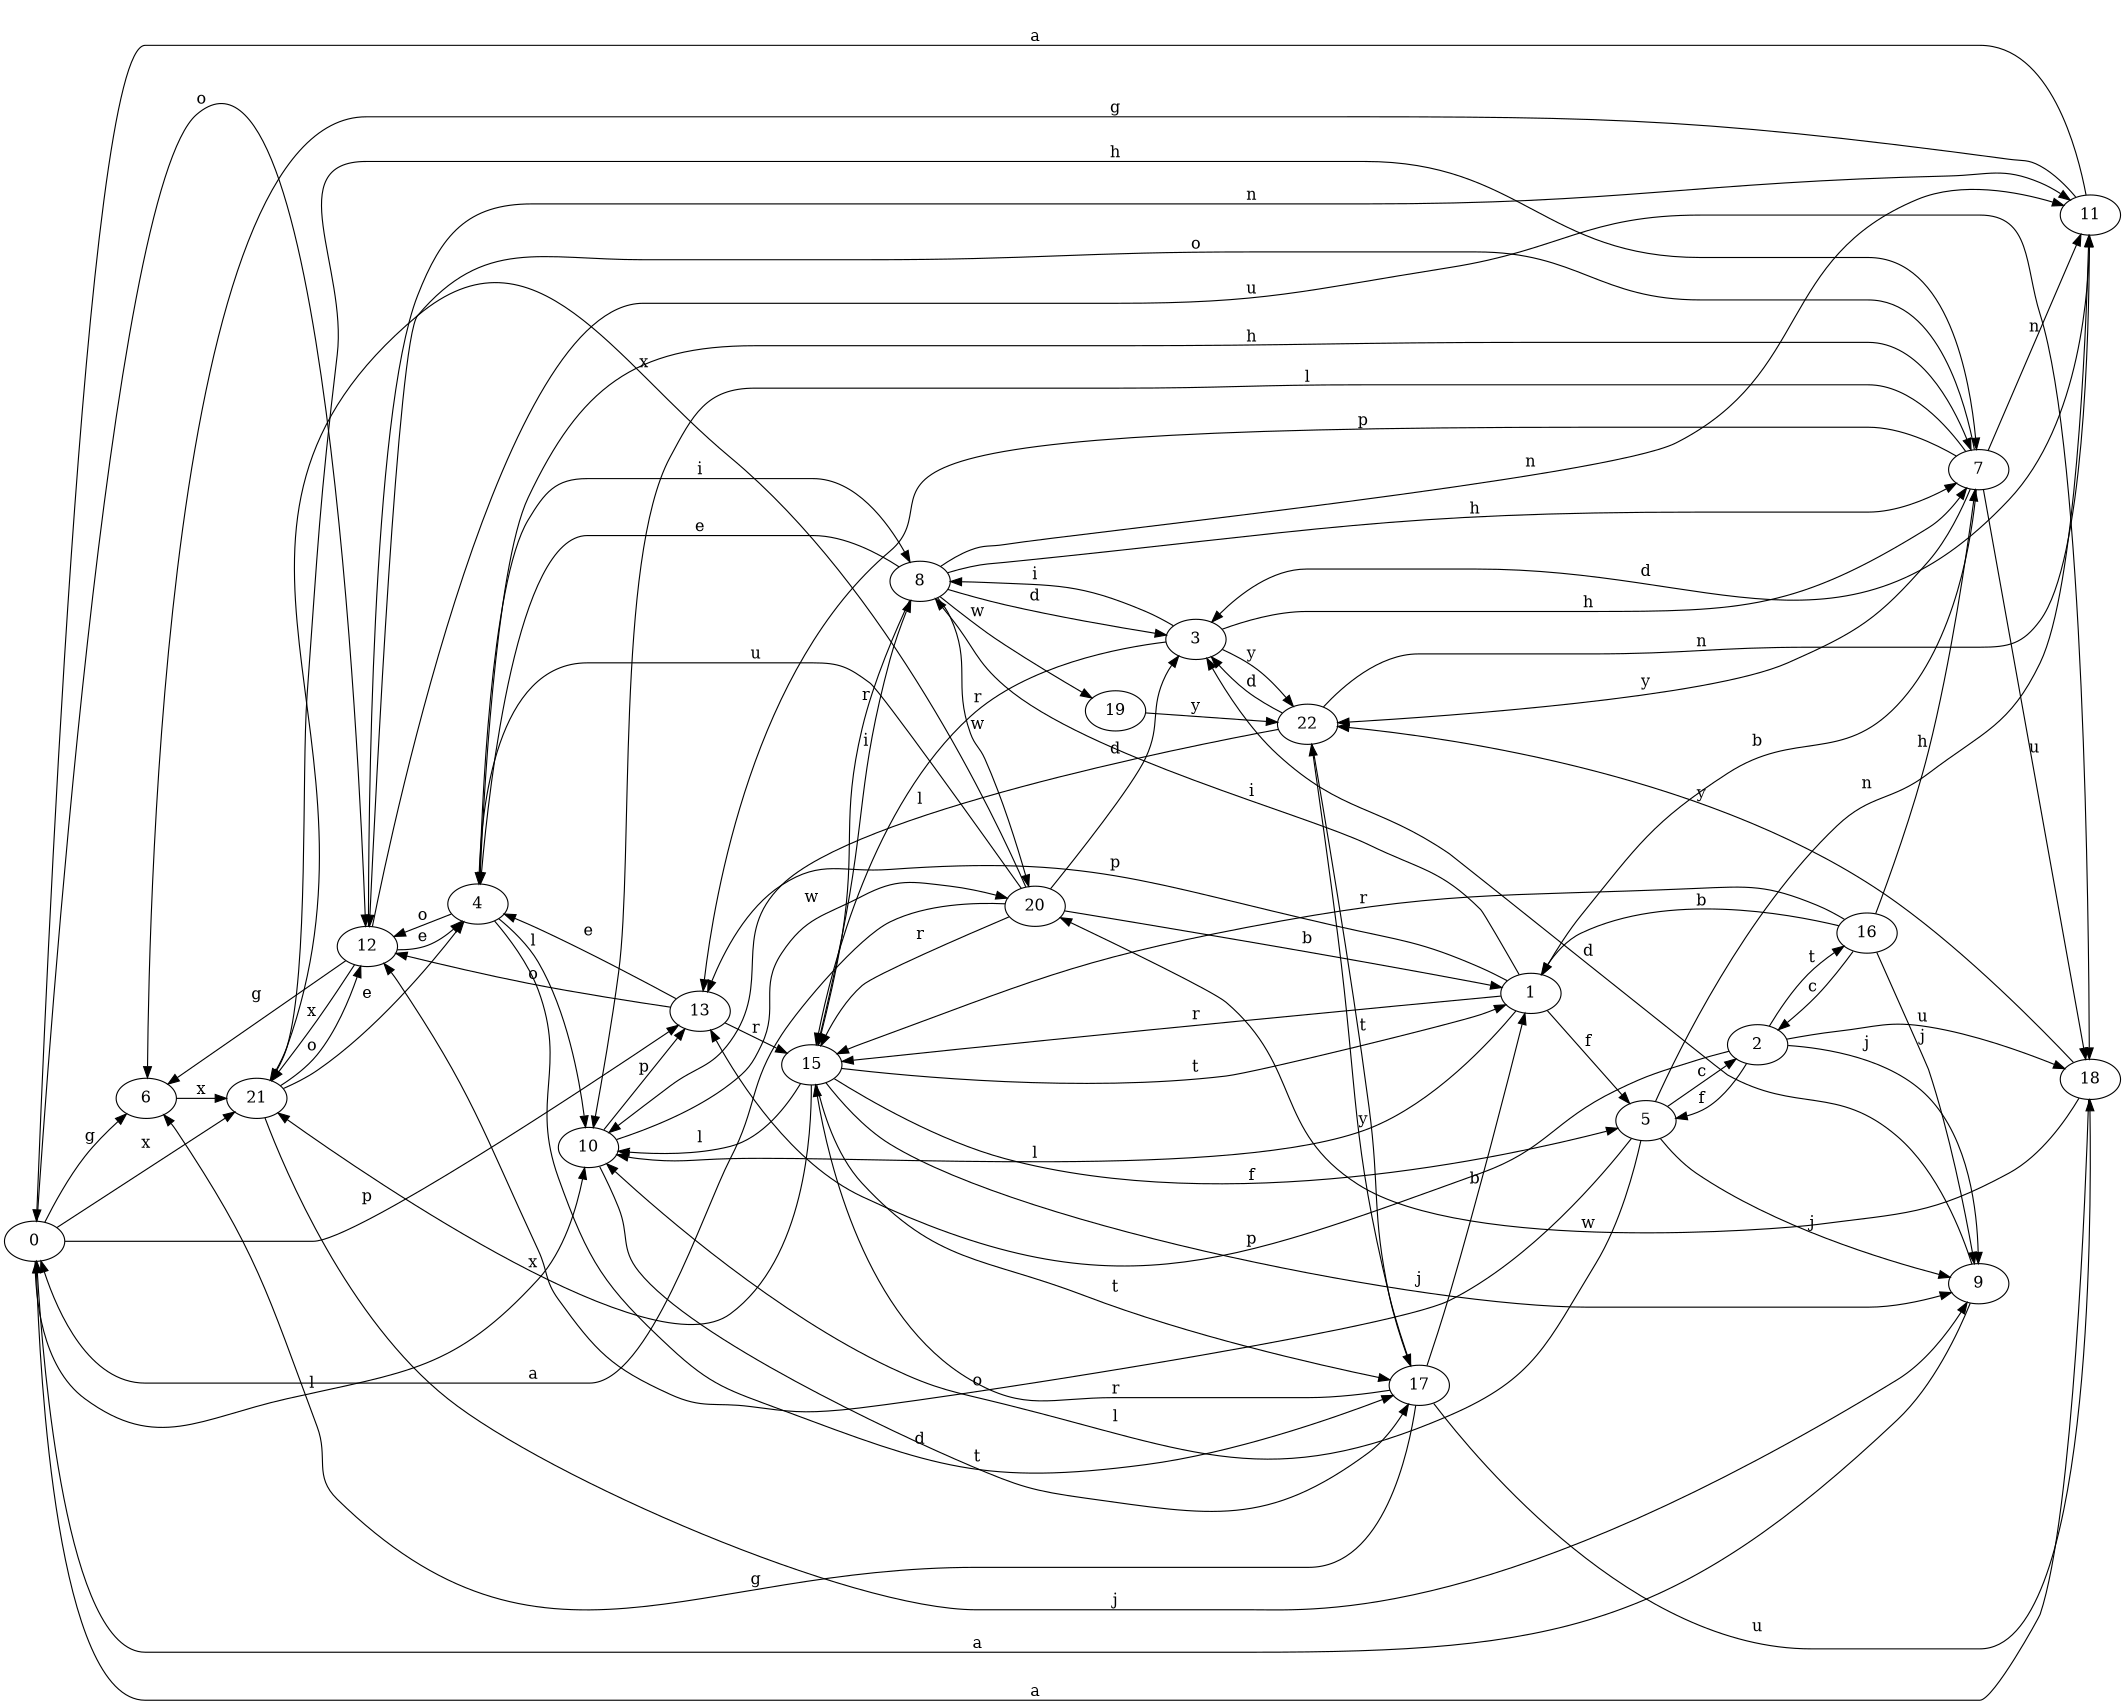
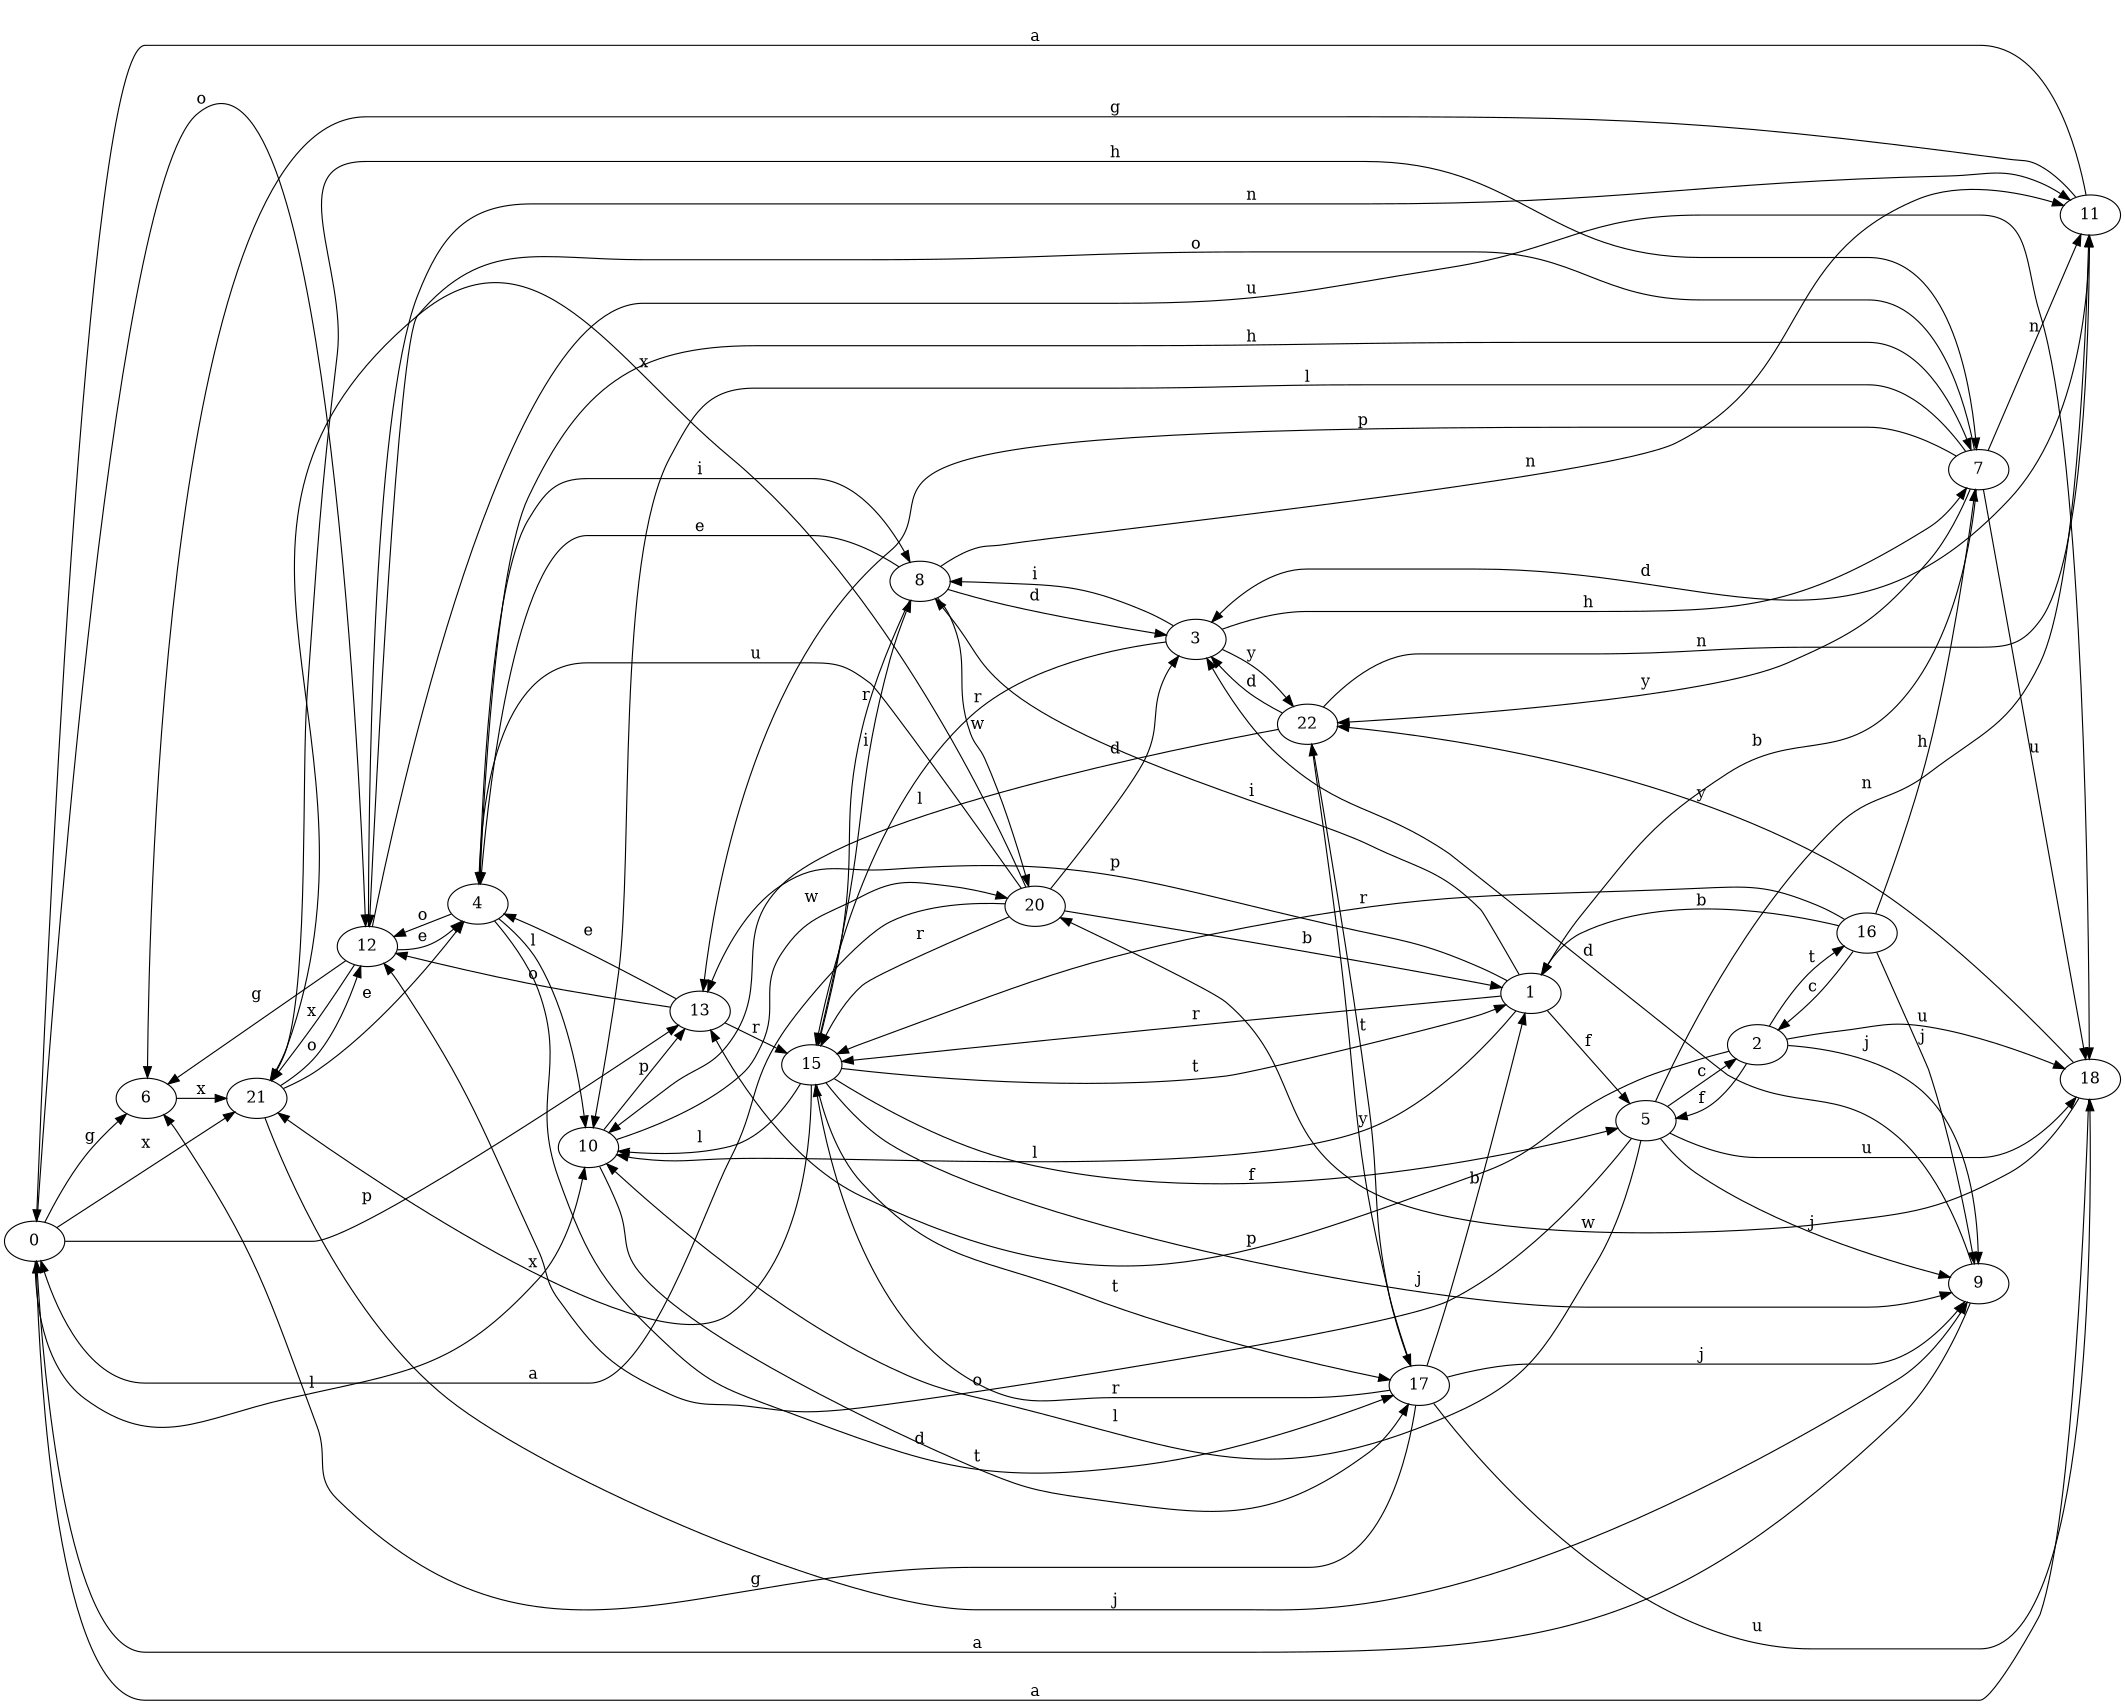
(1447, 519) -> none
(1116, 711) -> none
none -> (1876, 1158)
none -> (1711, 1364)
